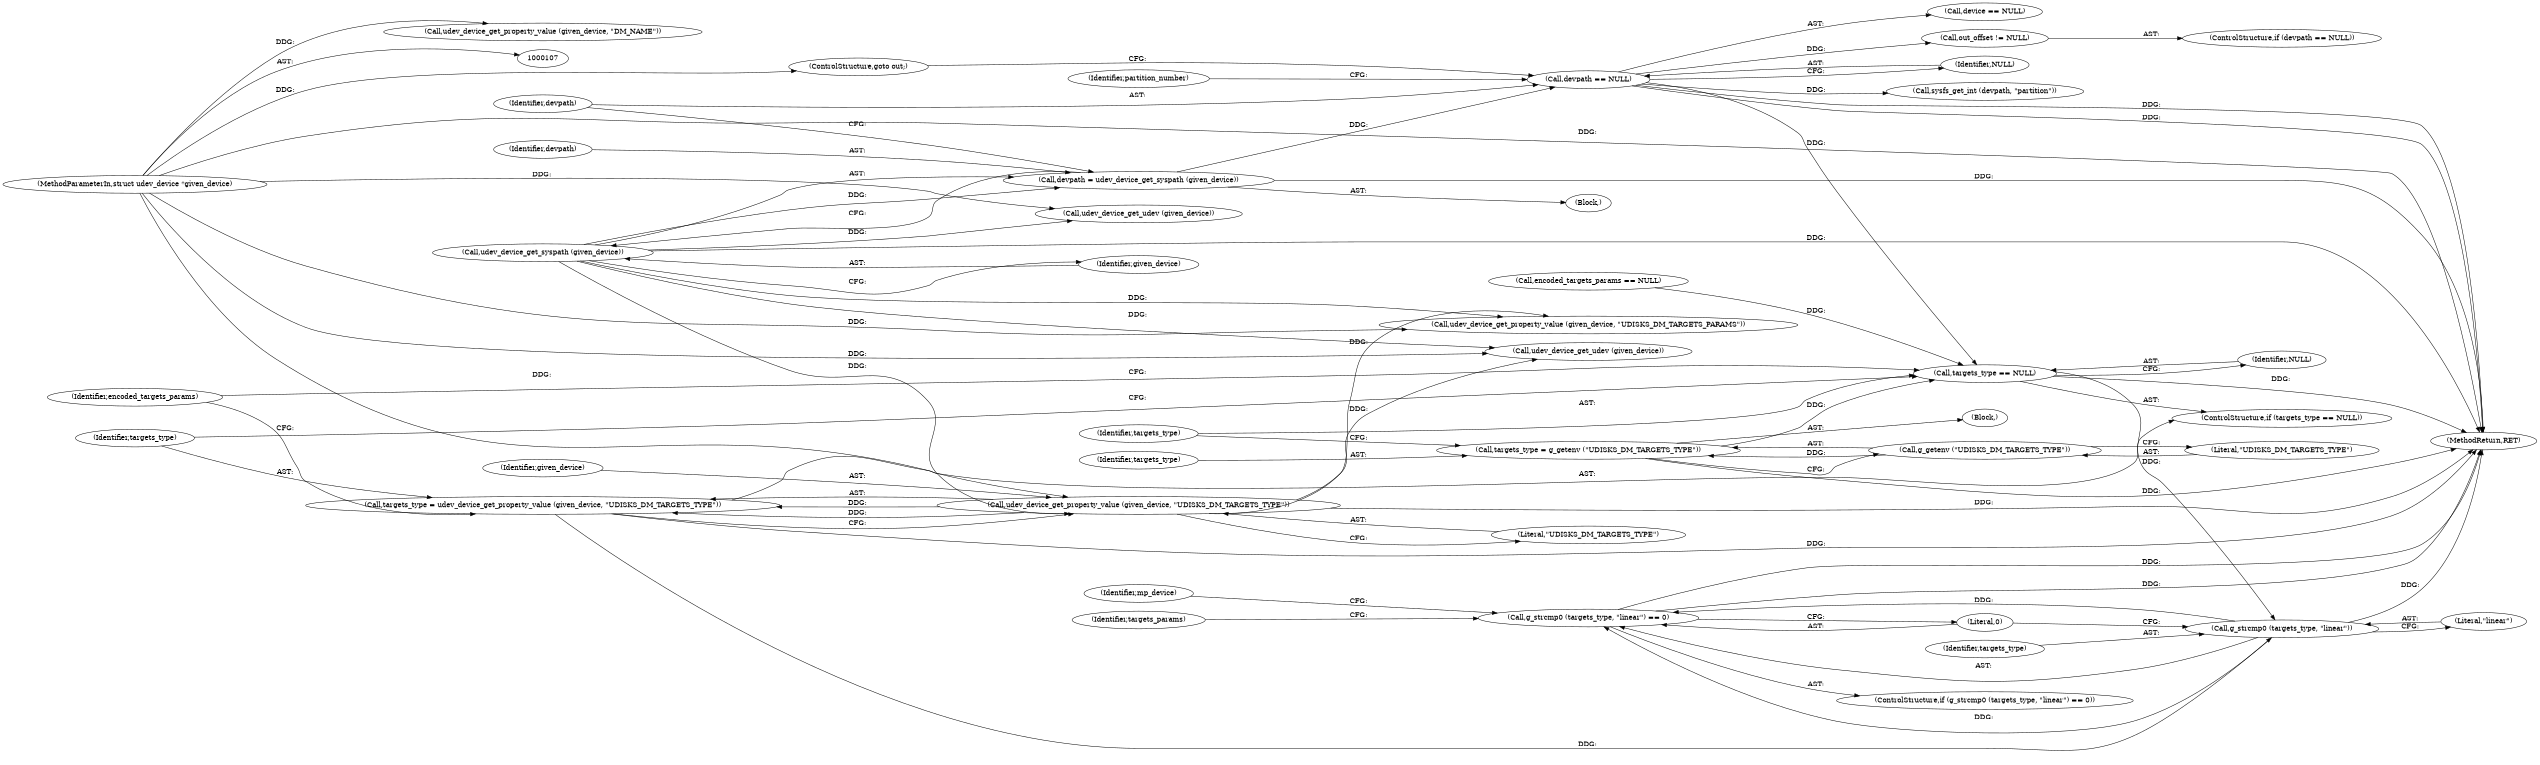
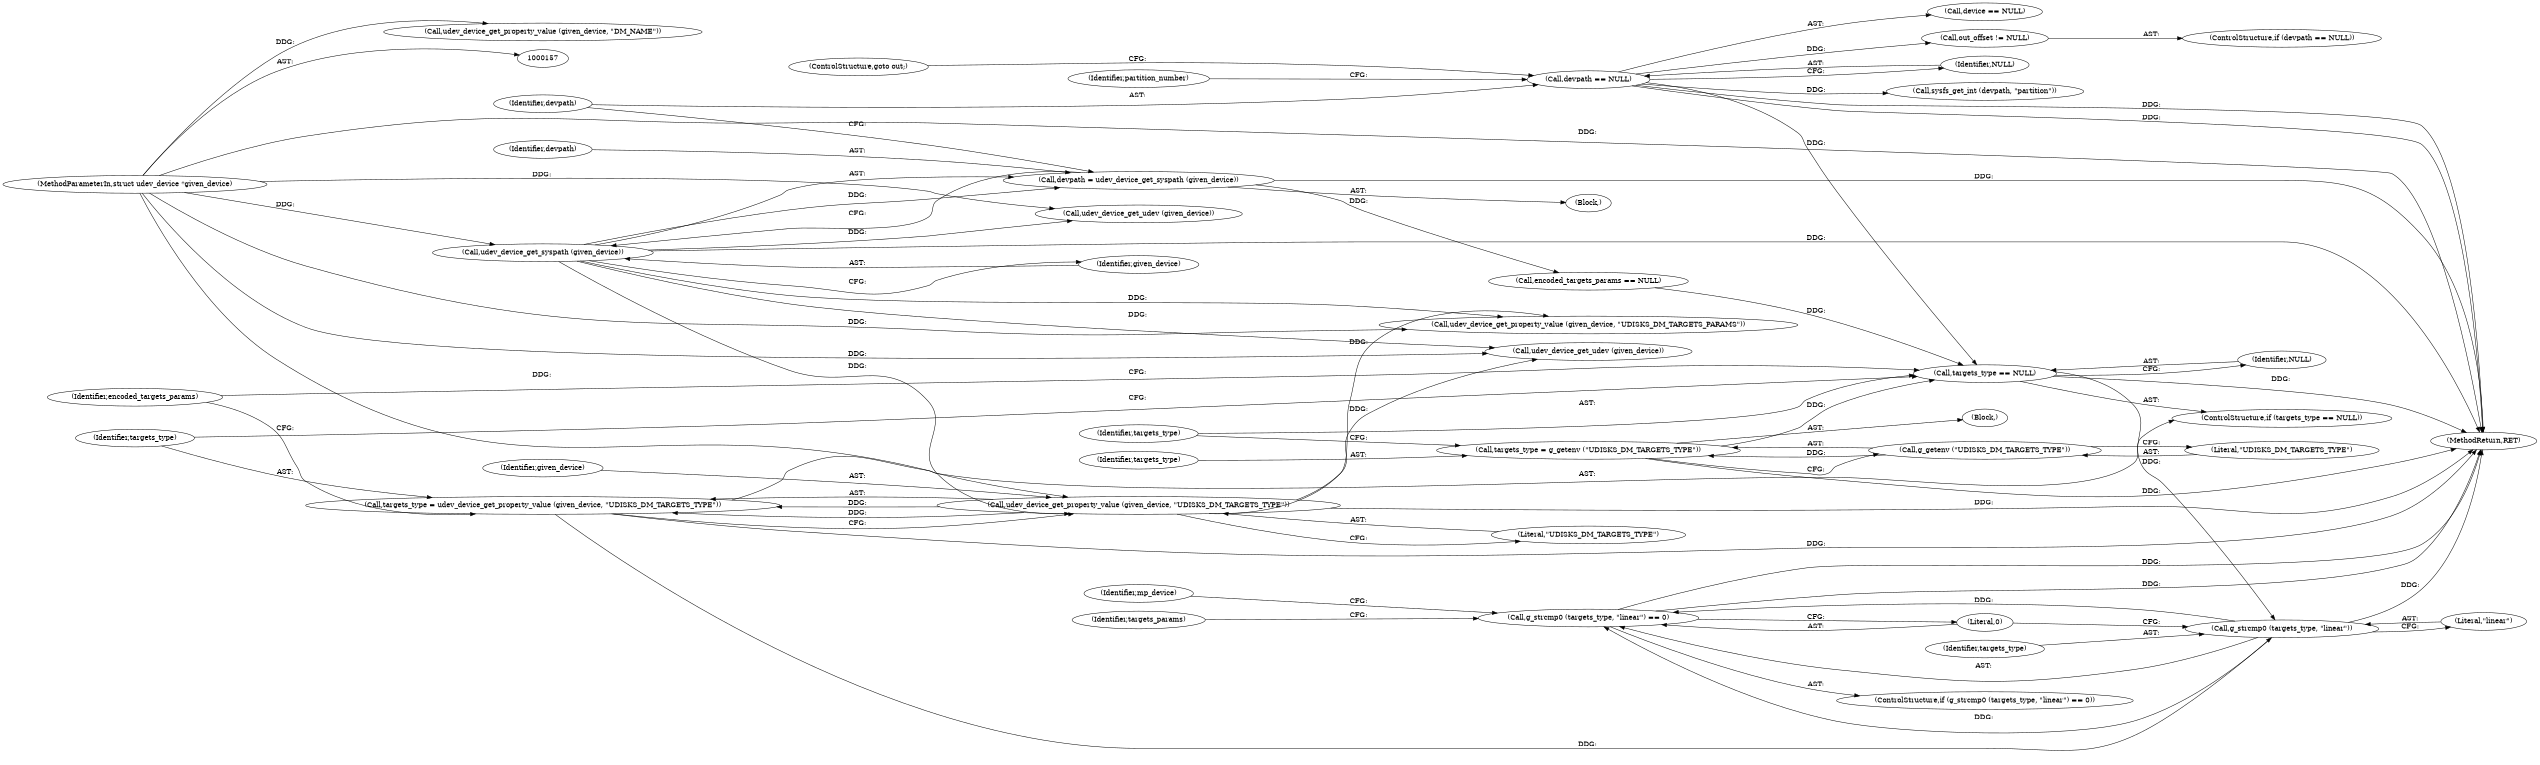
(543, 59) -> (543, 59)
(457, 74) -> (337, 218)
(1363, 130) -> (1405, 225)
